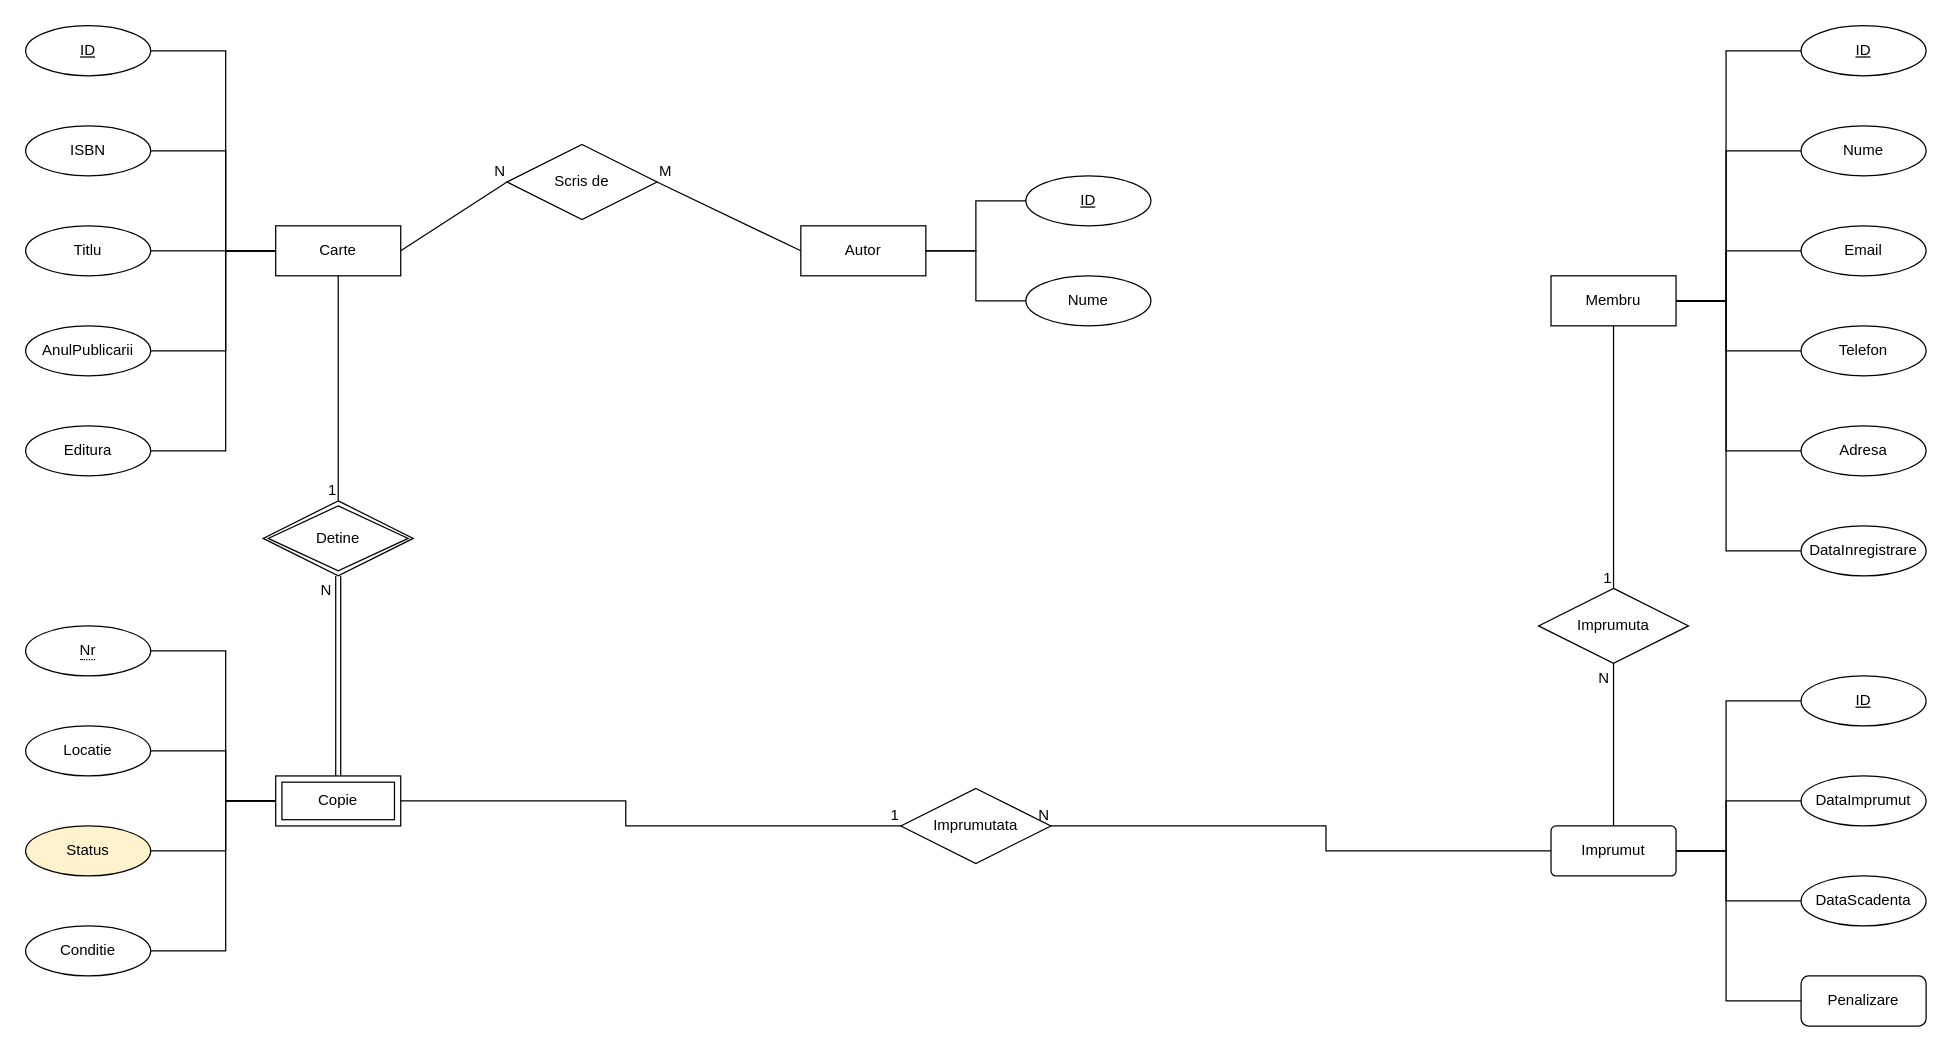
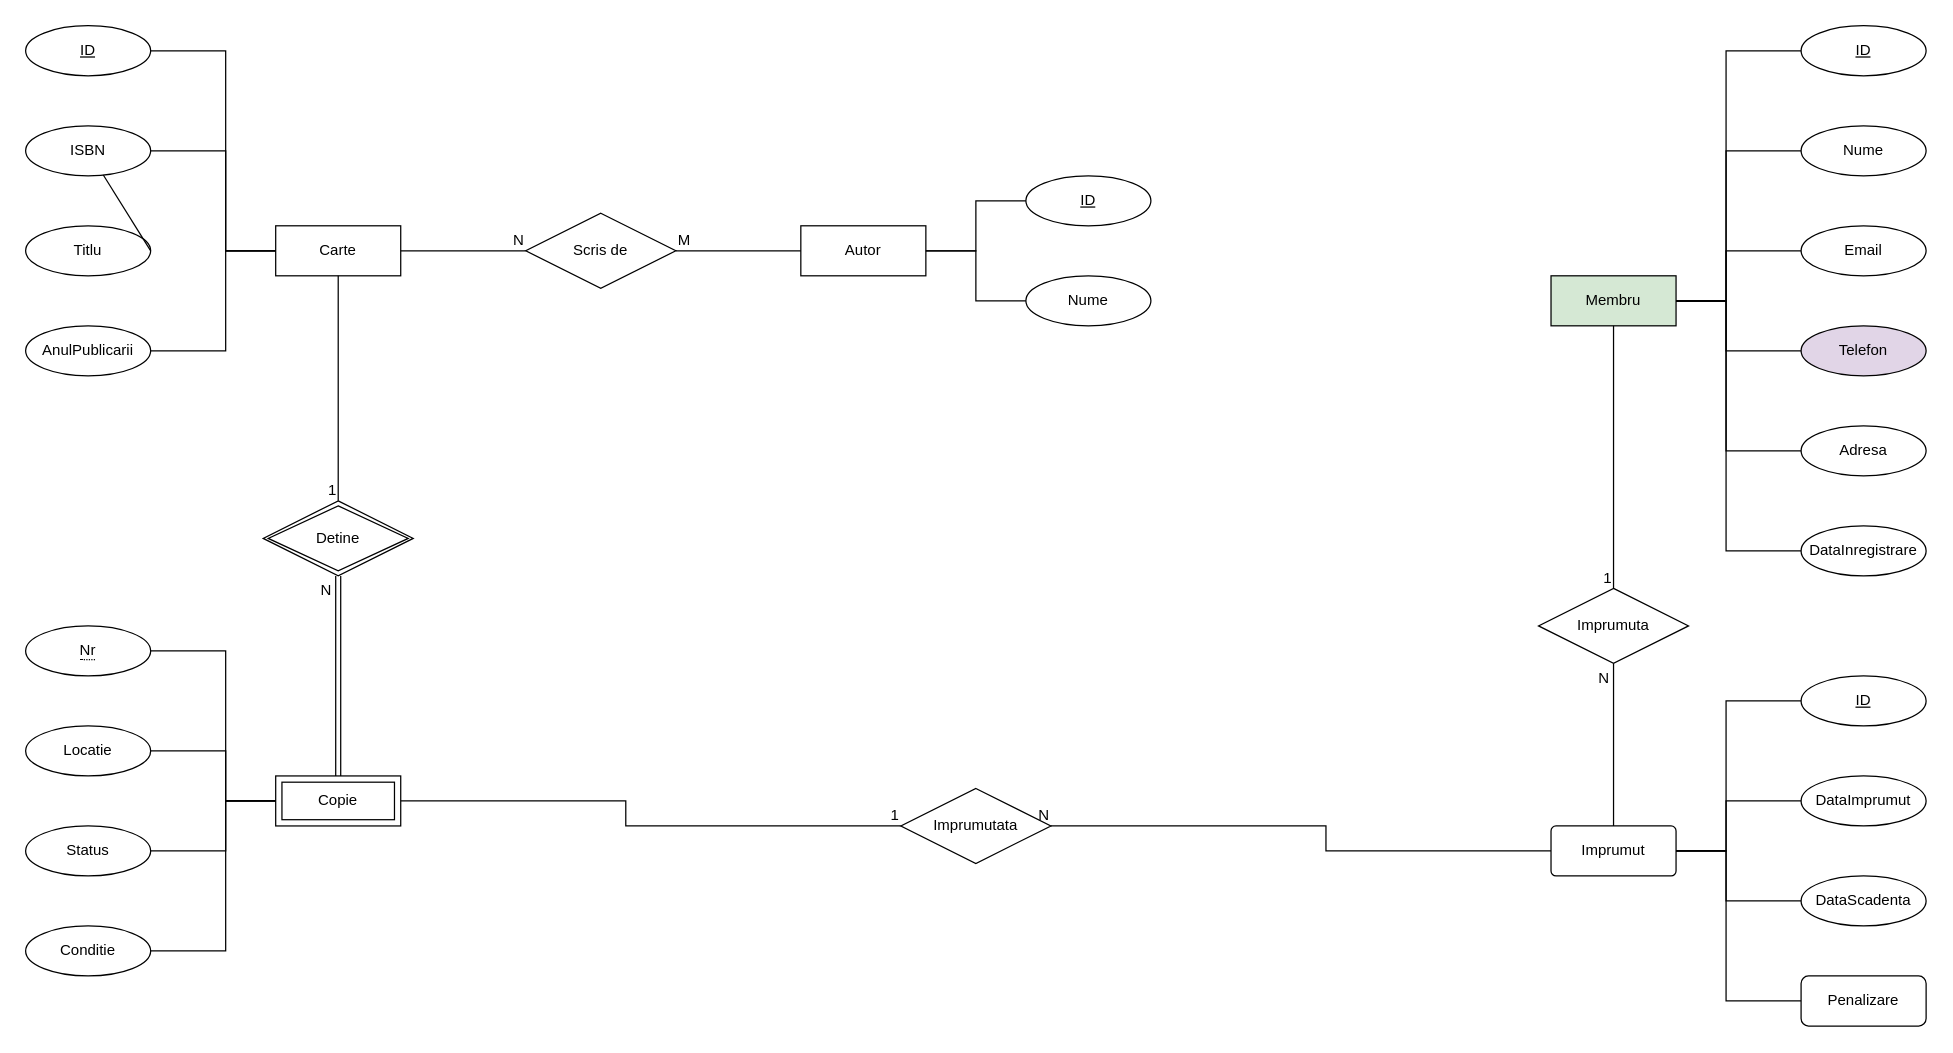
(582, 182) -> (601, 251)
(186, 251) -> (127, 213)
(1613, 301) -> (1613, 301)
(1863, 351) -> (1863, 351)
(226, 439) -> none
(88, 451) -> none
(88, 851) -> (88, 851)
